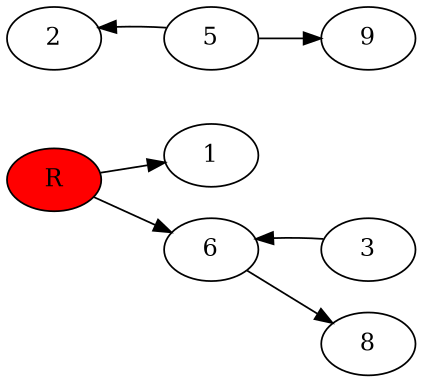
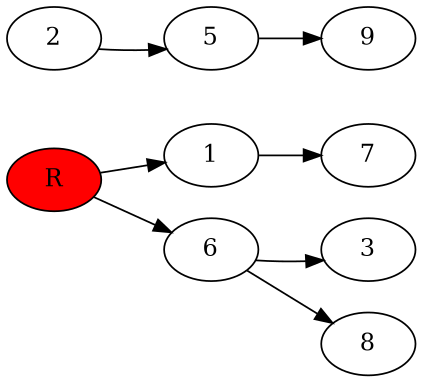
(141, 27) -> (124, 50)
none -> (368, 155)
(298, 238) -> (281, 261)
